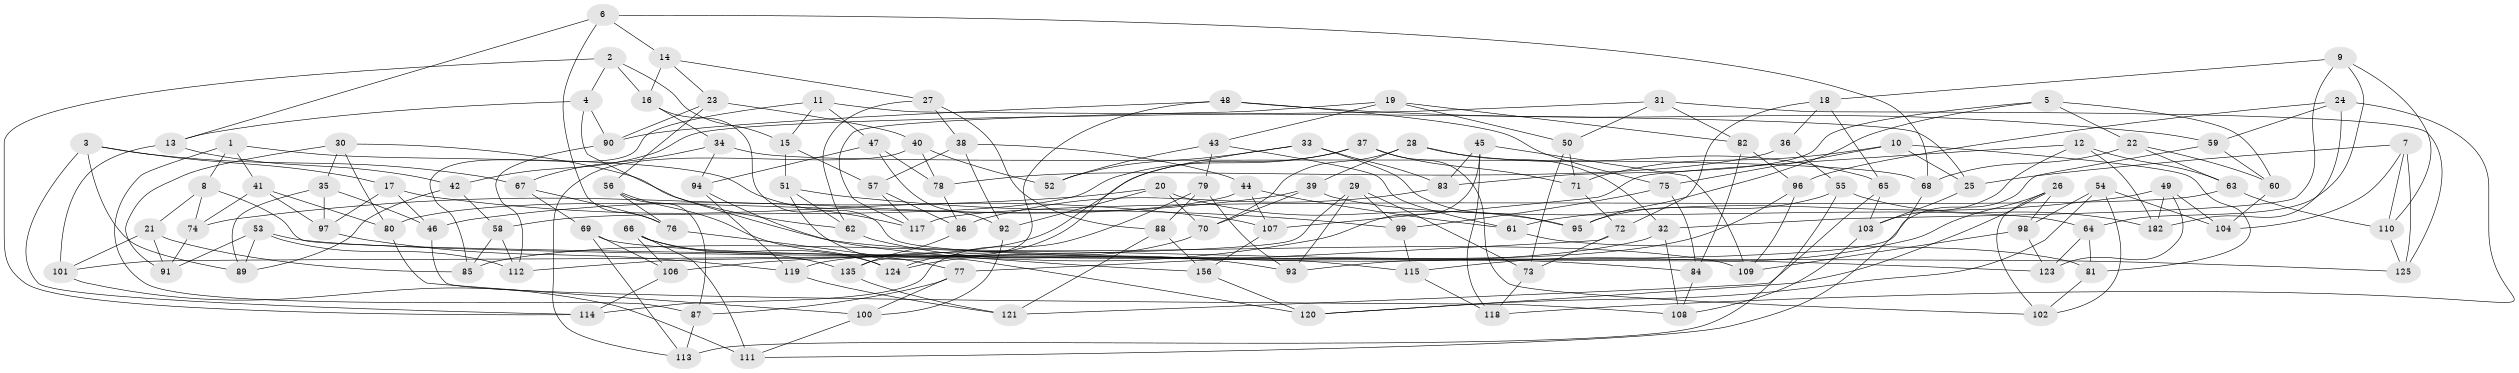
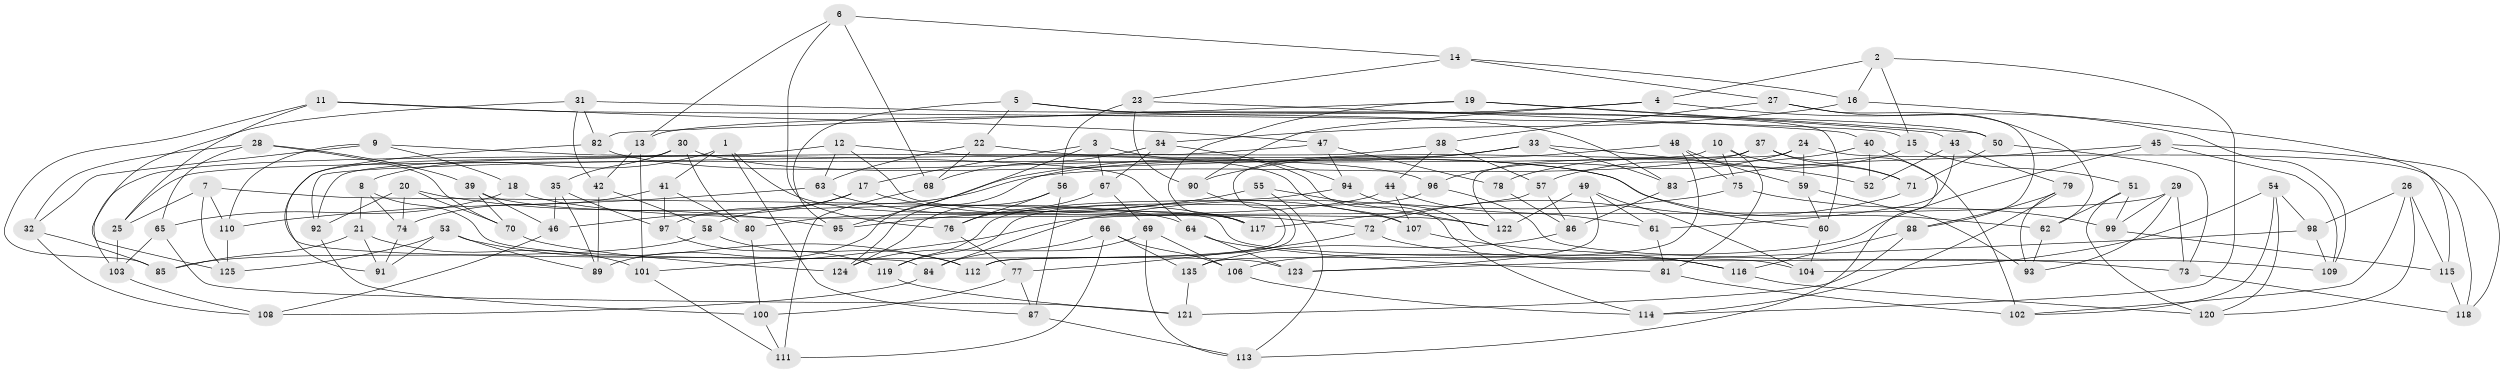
(1786, 144) -> none
(2156, 229) -> (1505, 229)
(1204, 272) -> (1739, 272)
